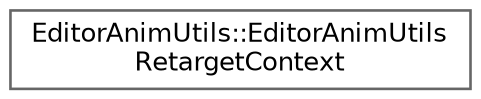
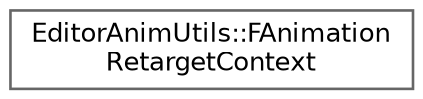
(240, 50) -> (212, 50)
